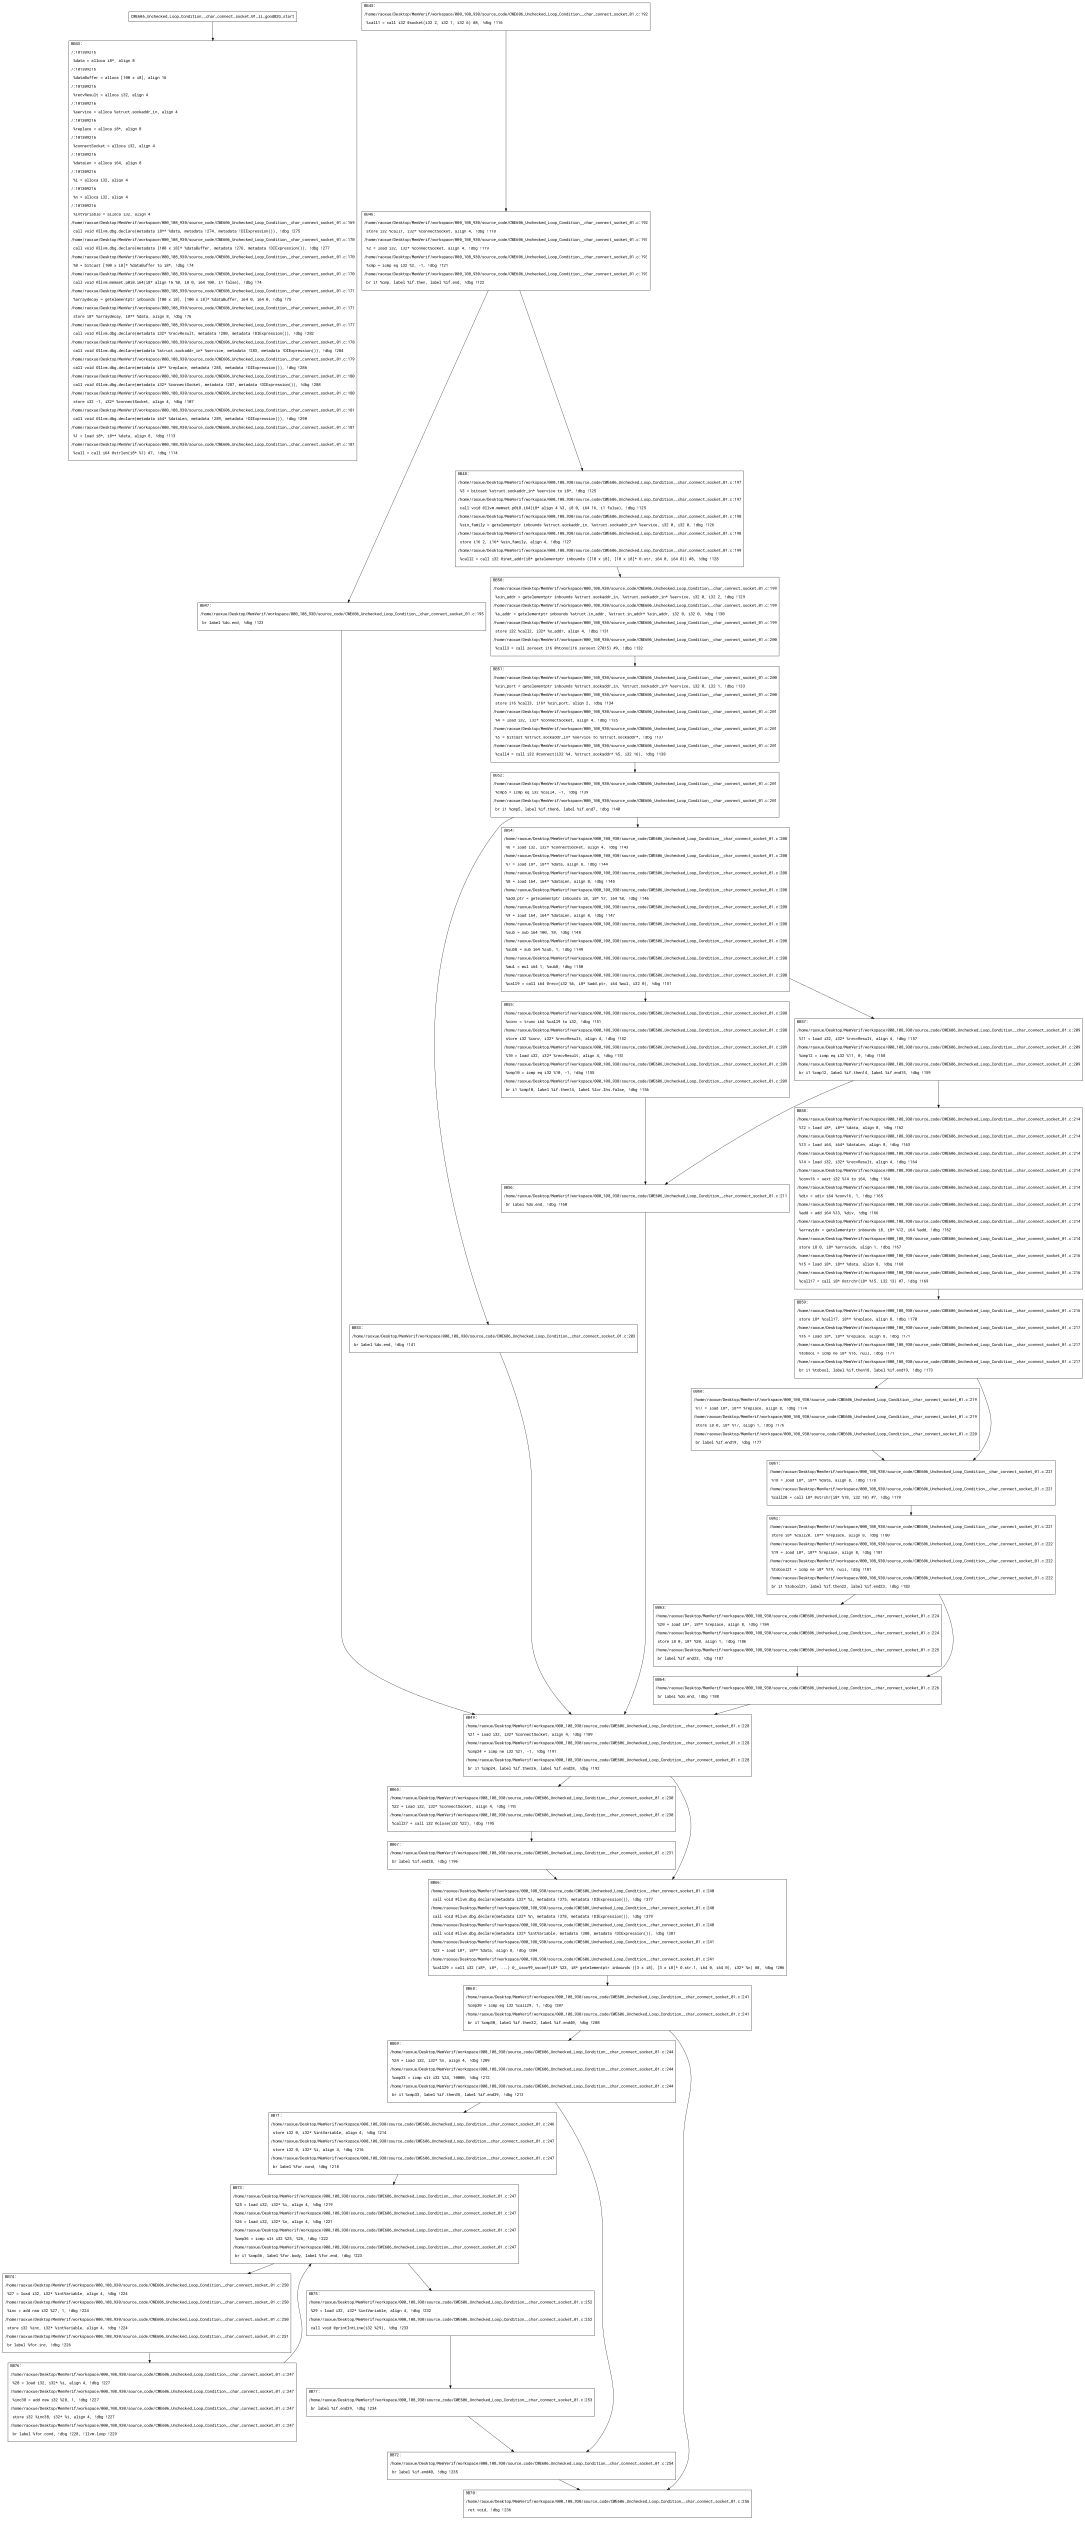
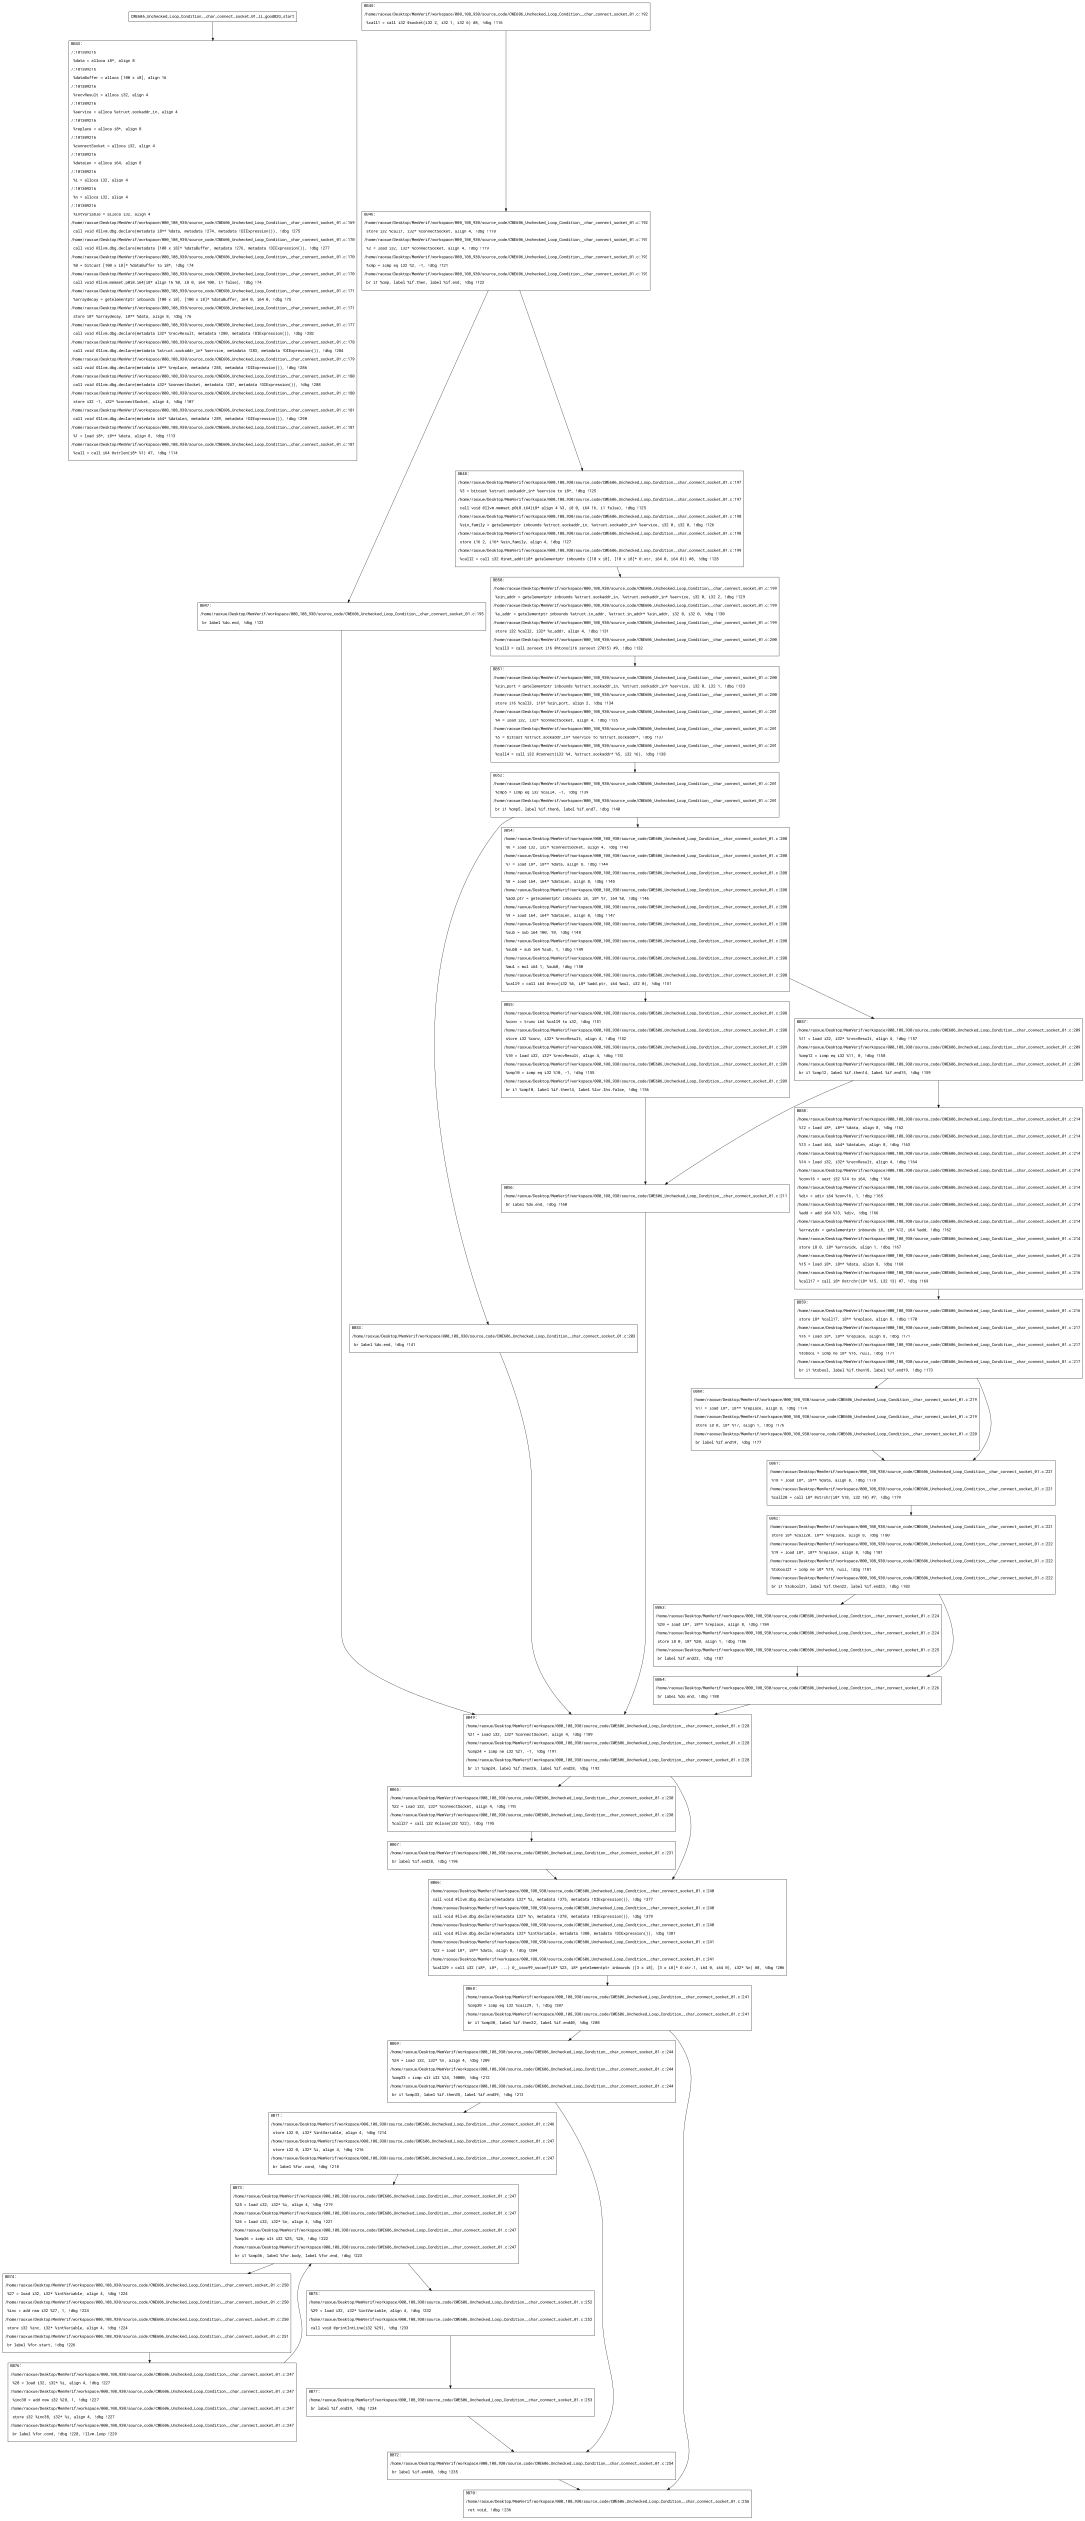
(38, 2345) -> (40, 2345)
